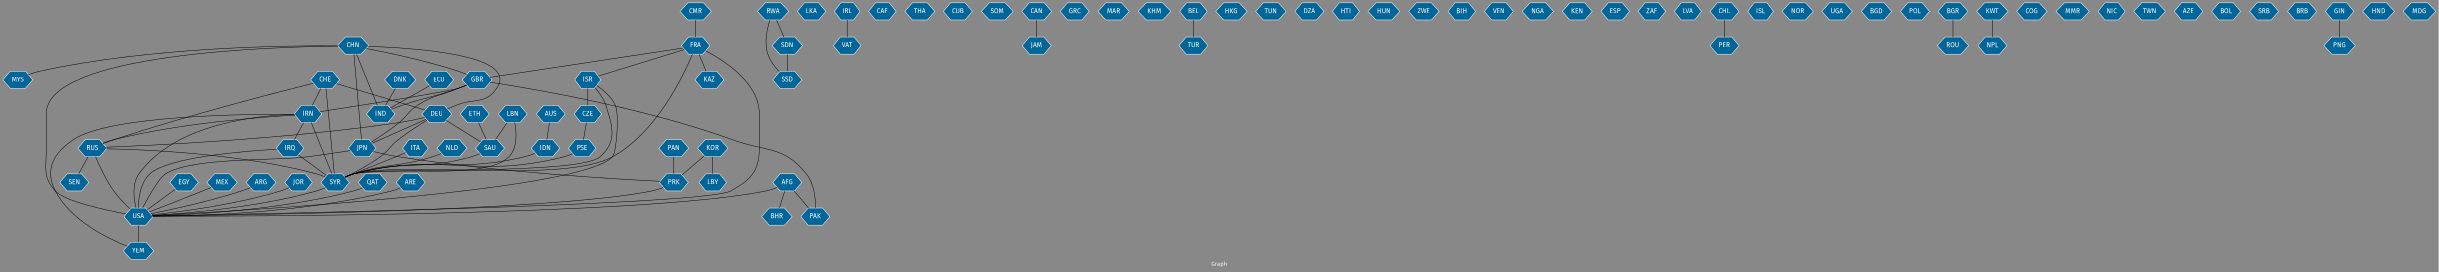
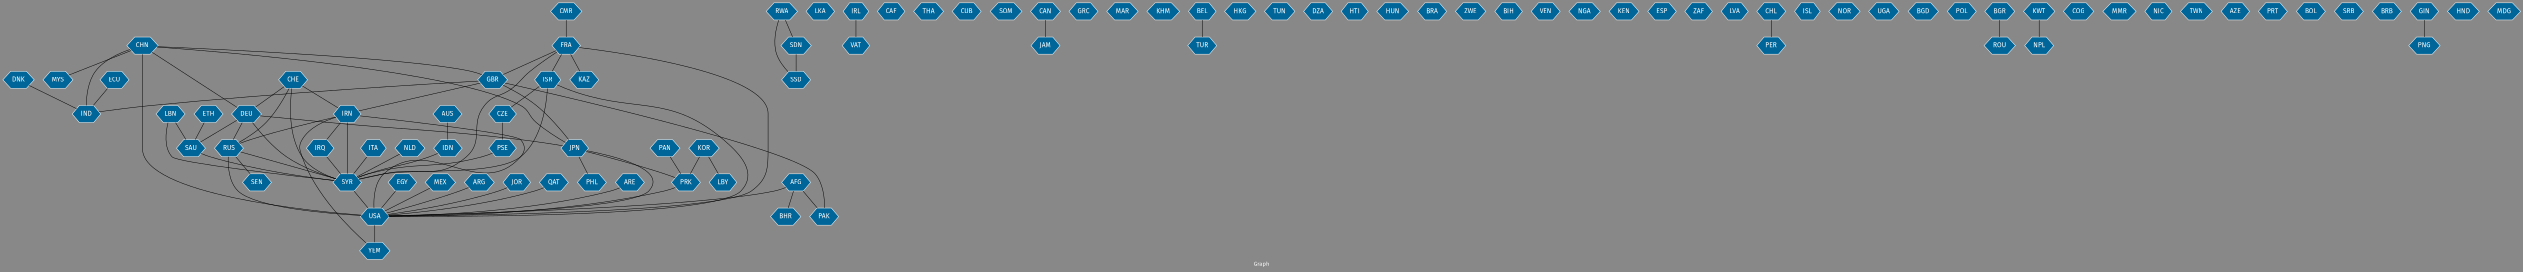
none -> (1432, 11)
none -> (2273, 11)
(194, 158) -> none
none -> (592, 182)
